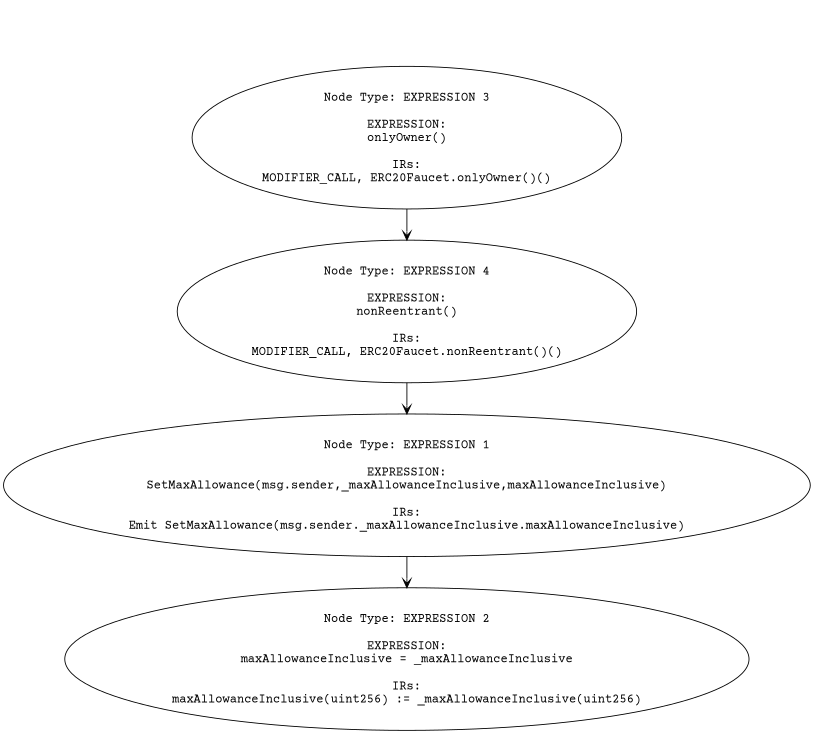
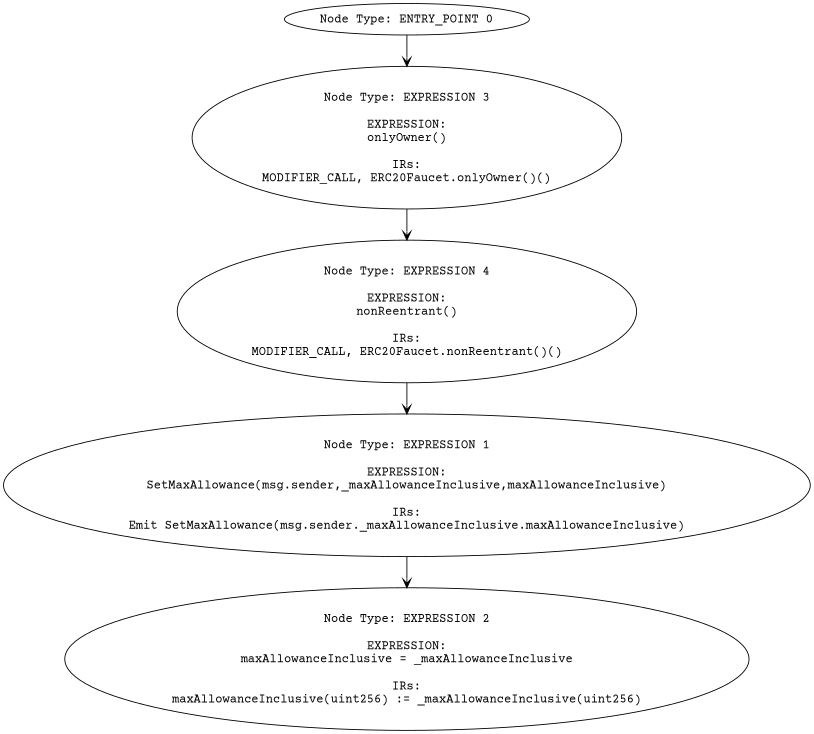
none -> (407, 19)
